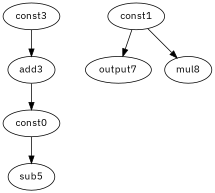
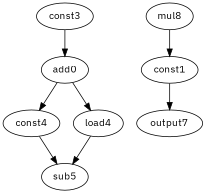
(160, 41) -> (170, 39)
(31, 70) -> (65, 70)
(31, 123) -> (31, 123)
none -> (98, 123)
